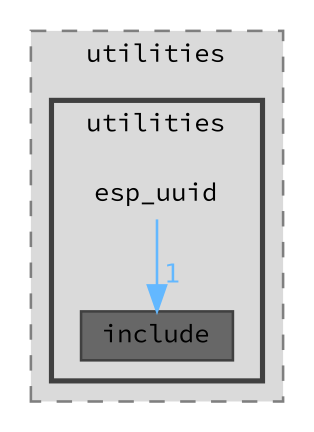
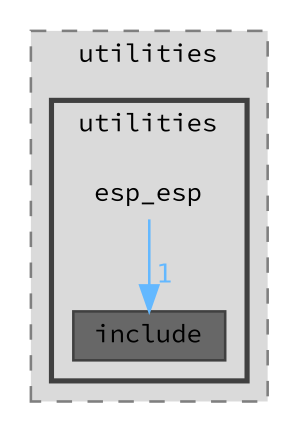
(157, 194) -> (149, 194)
